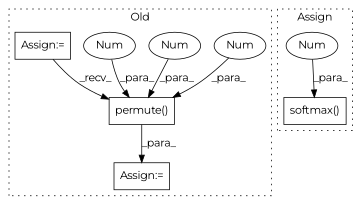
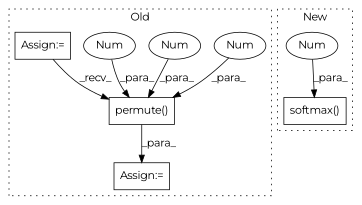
(315, 18) -> (315, 18)
